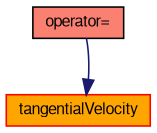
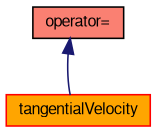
(89, 59) -> (68, 75)
